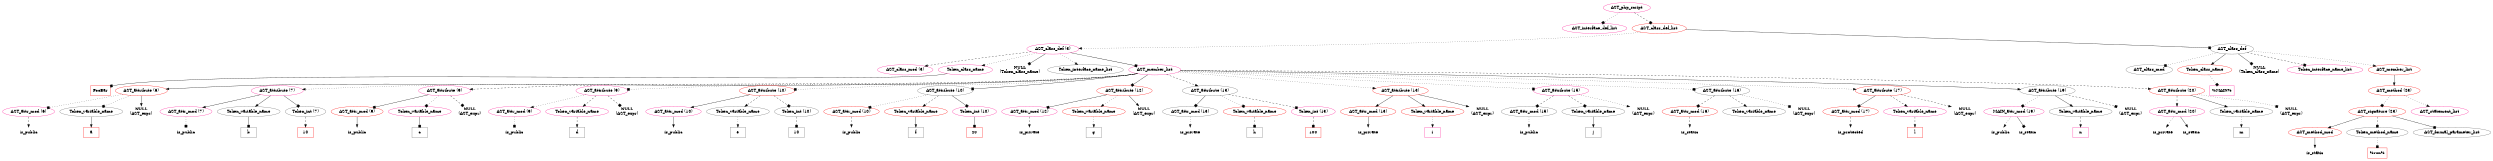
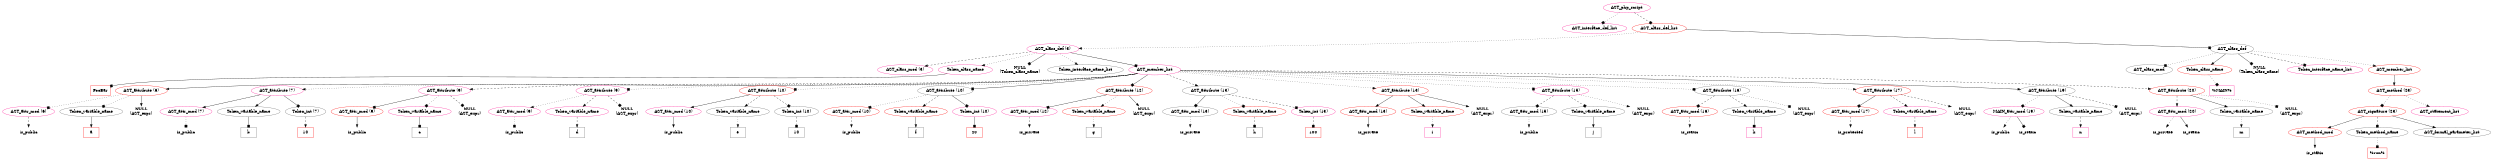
(2413, 121) -> (2413, 121)
none -> (1754, 132)
